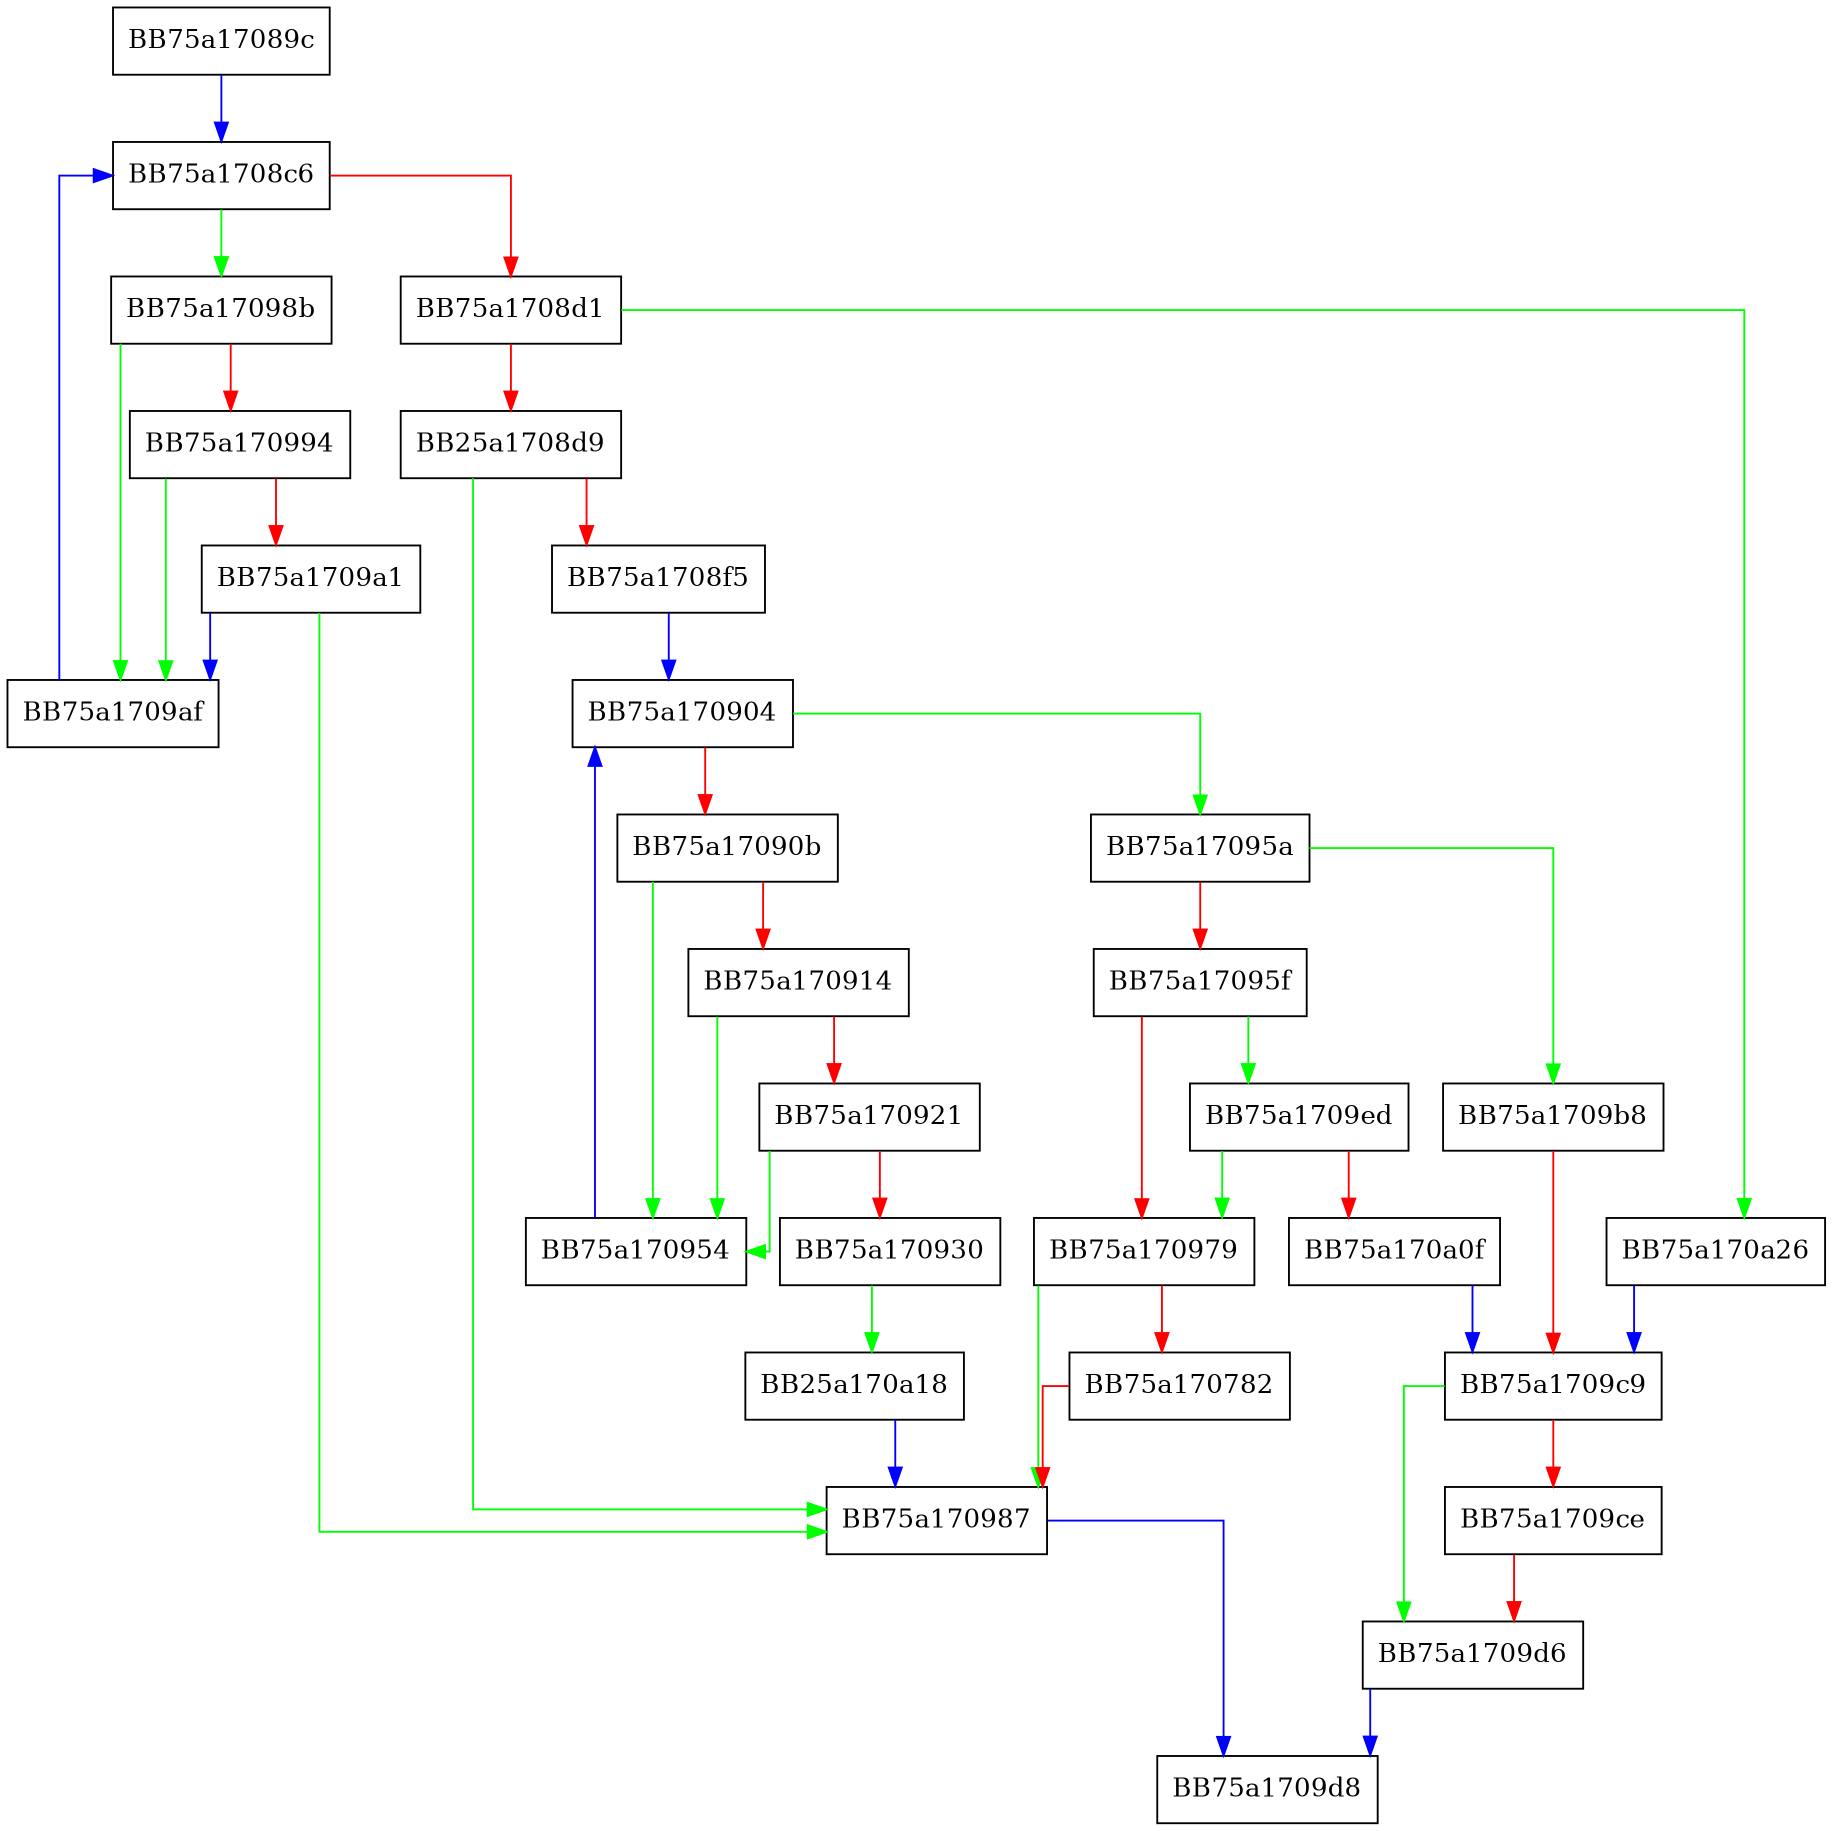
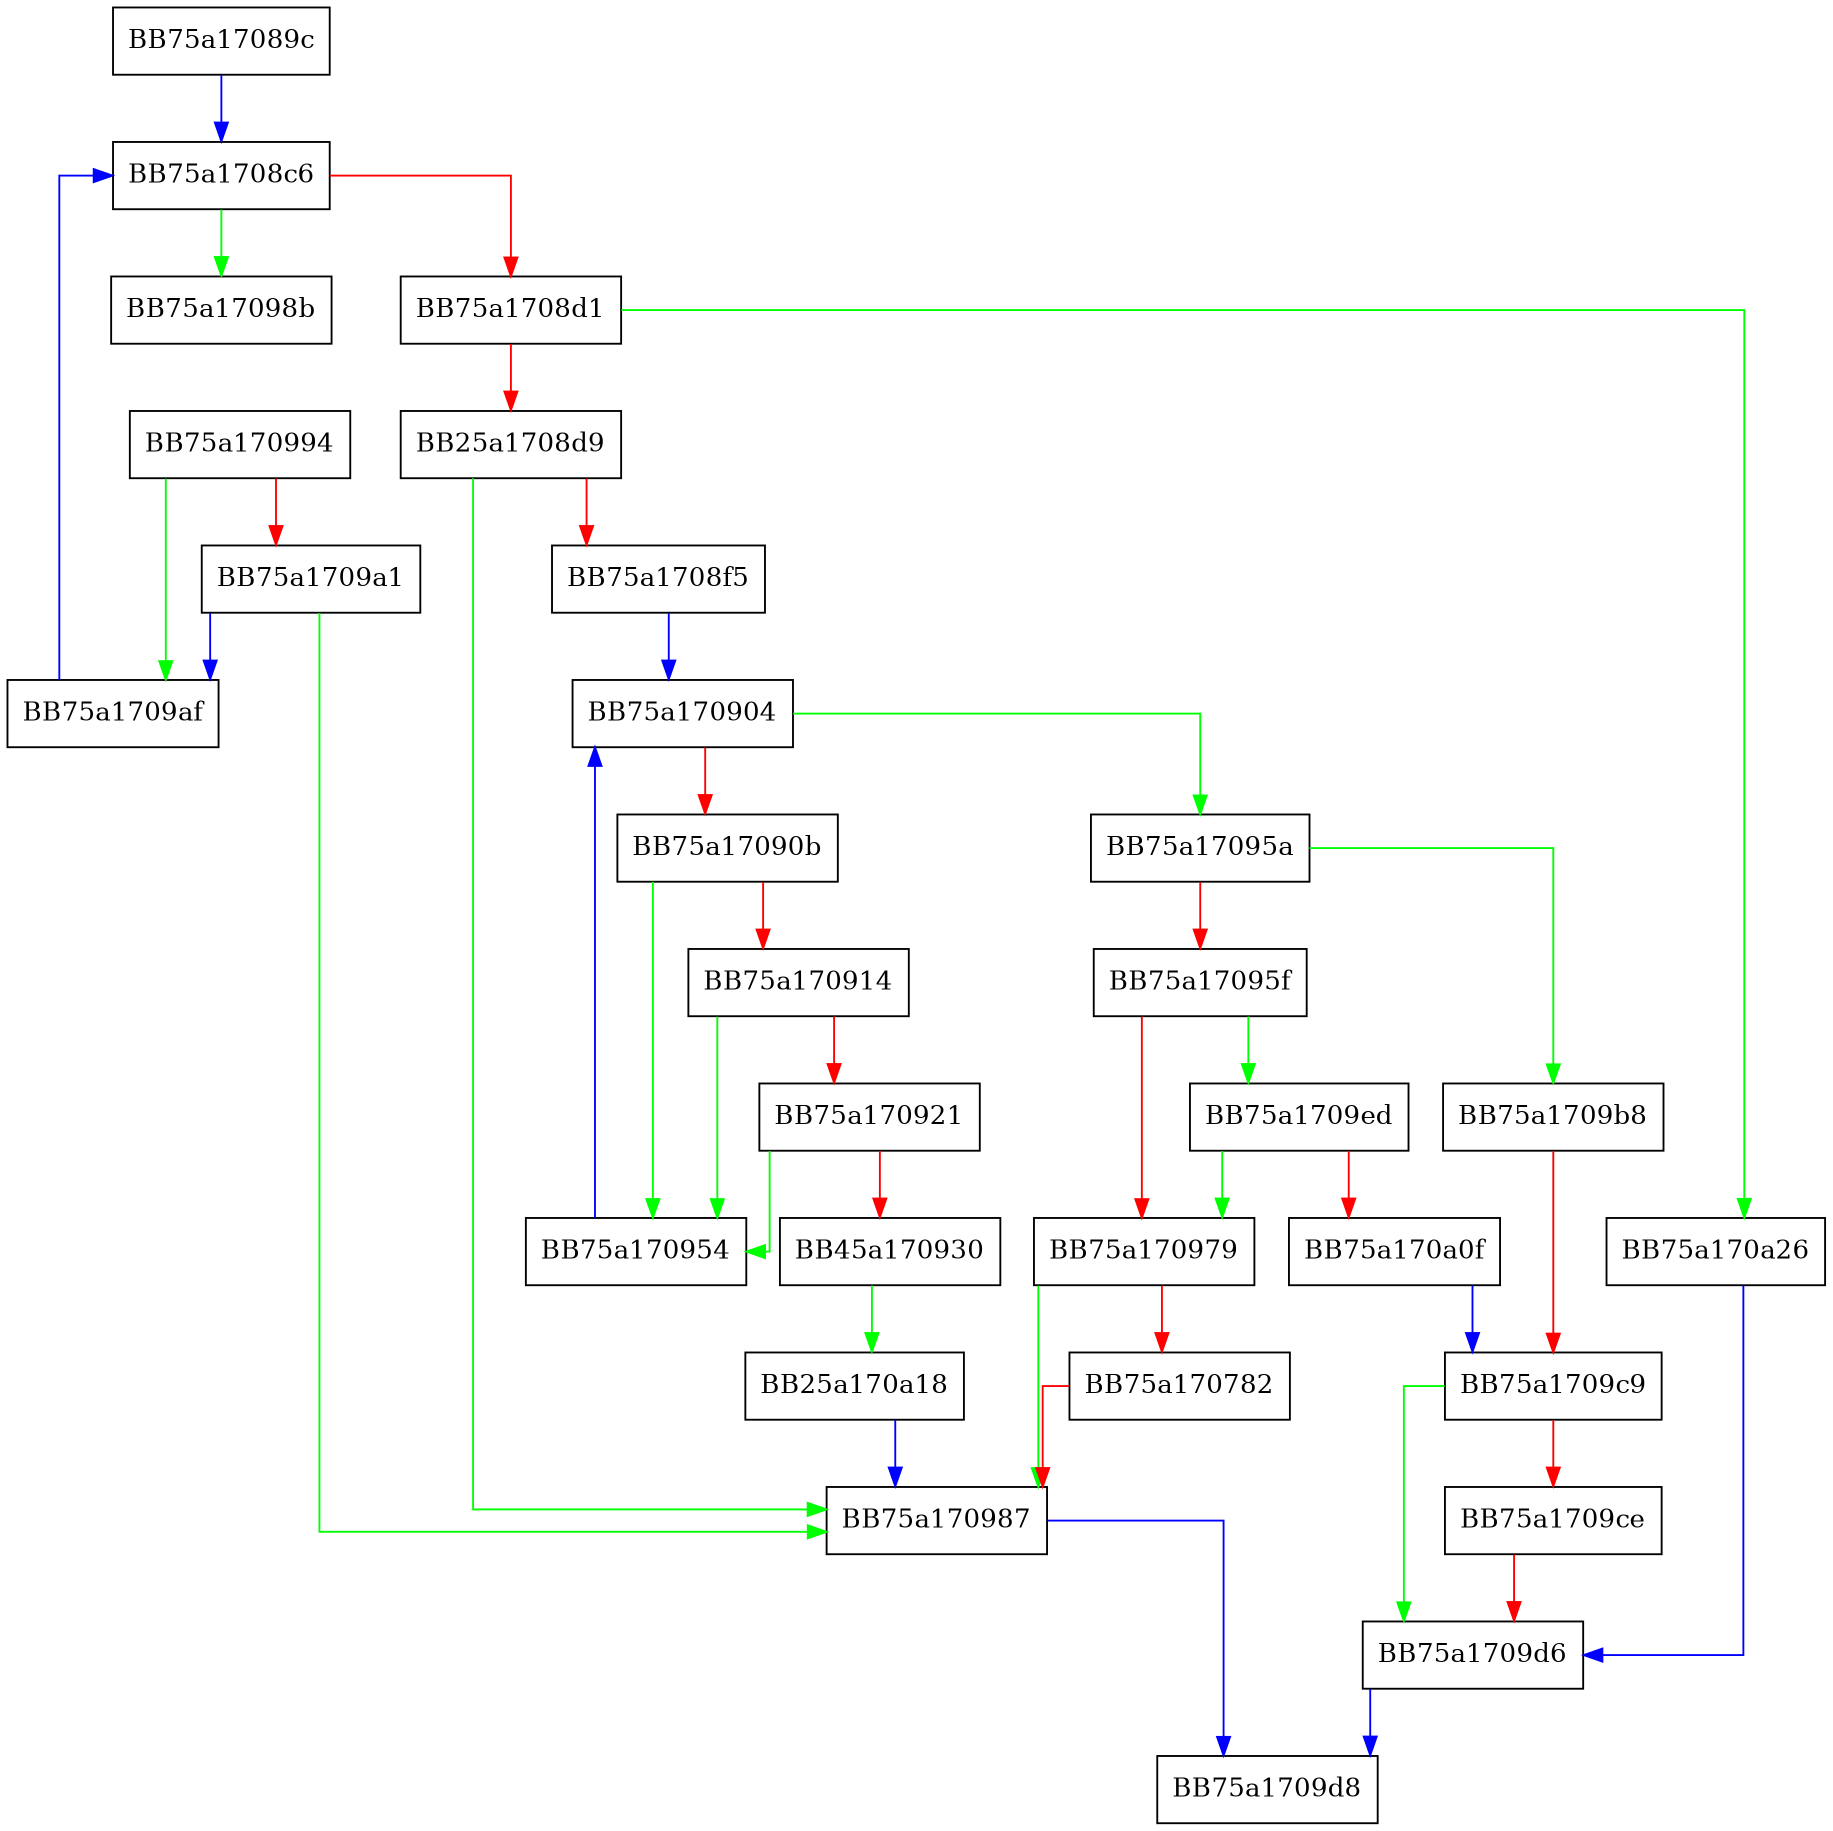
(231, 368) -> none
(120, 502) -> none
(890, 1252) -> (890, 1252)
(1634, 1309) -> (1743, 1541)
